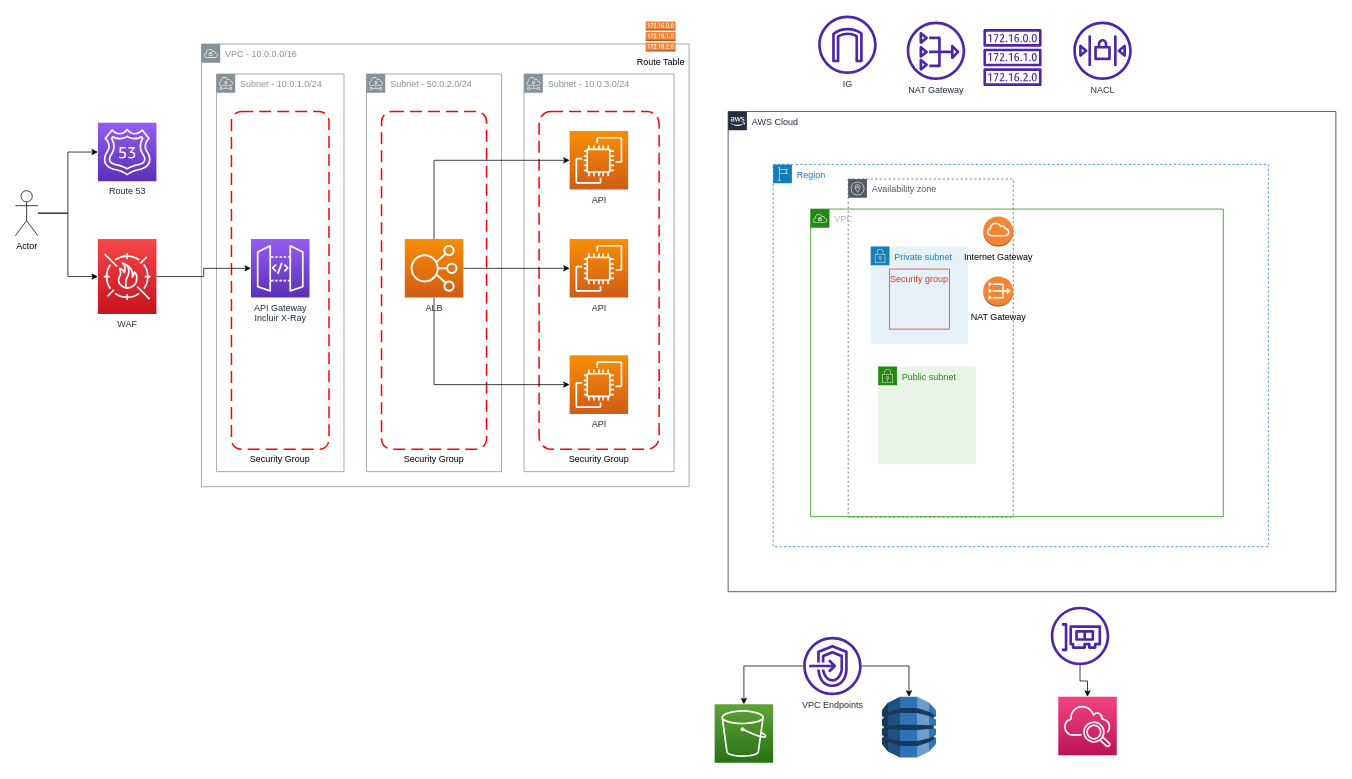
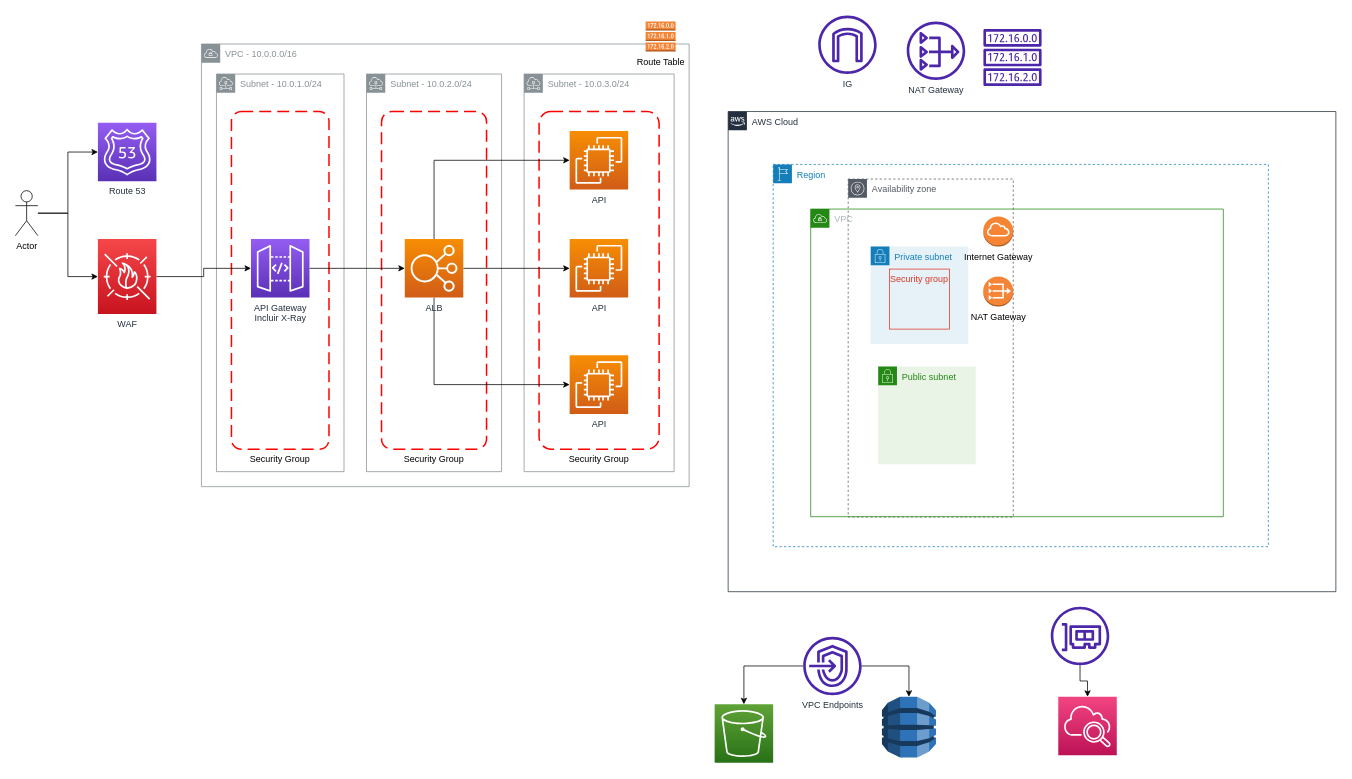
(1102, 51) -> none
(435, 85) -> (435, 85)
none -> (355, 268)
